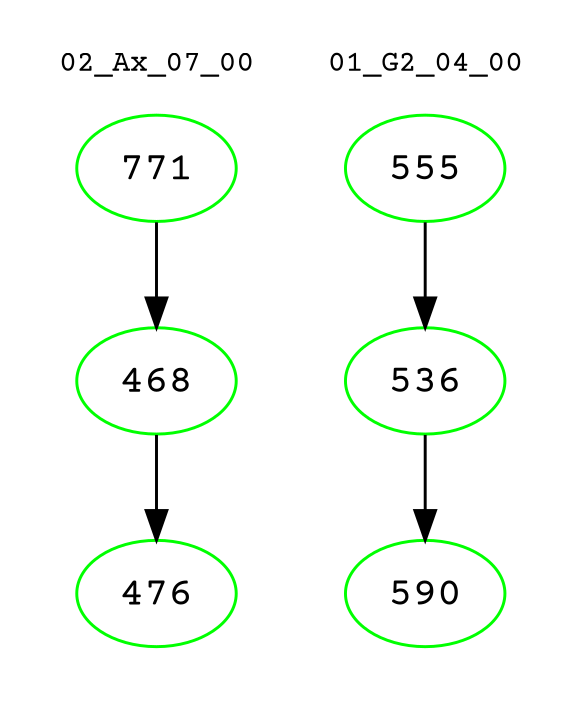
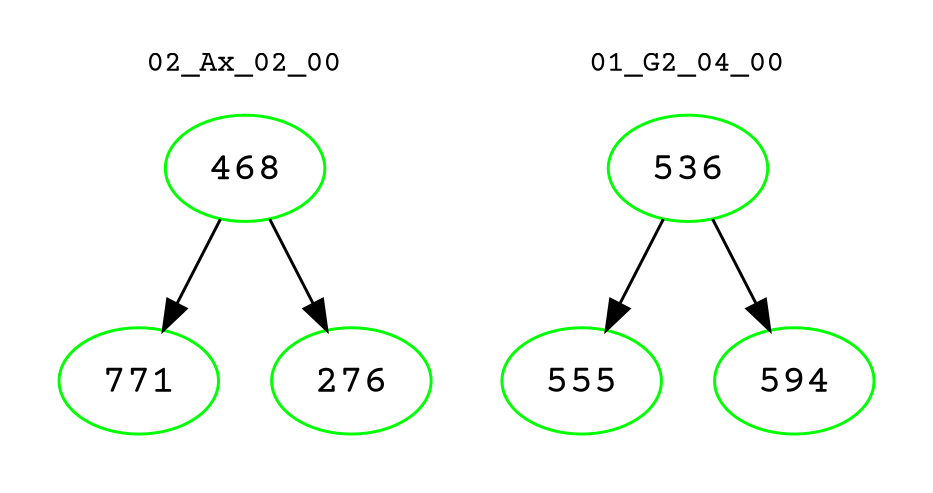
(158, 63) -> (245, 63)
(156, 260) -> (199, 261)
(425, 260) -> (642, 261)
(156, 594) -> (351, 381)
(425, 594) -> (794, 381)
